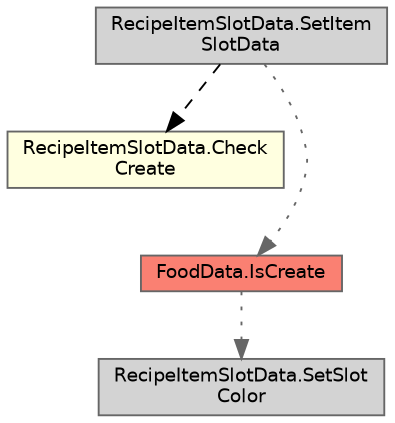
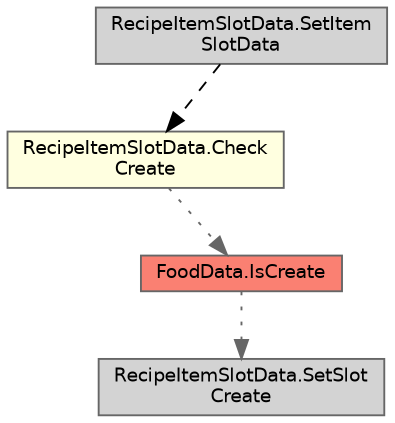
(306, 152) -> (192, 214)
(241, 387) -> (241, 387)
